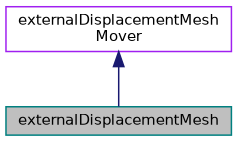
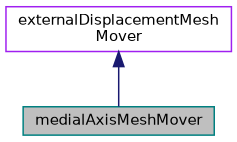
(119, 121) -> (119, 121)
